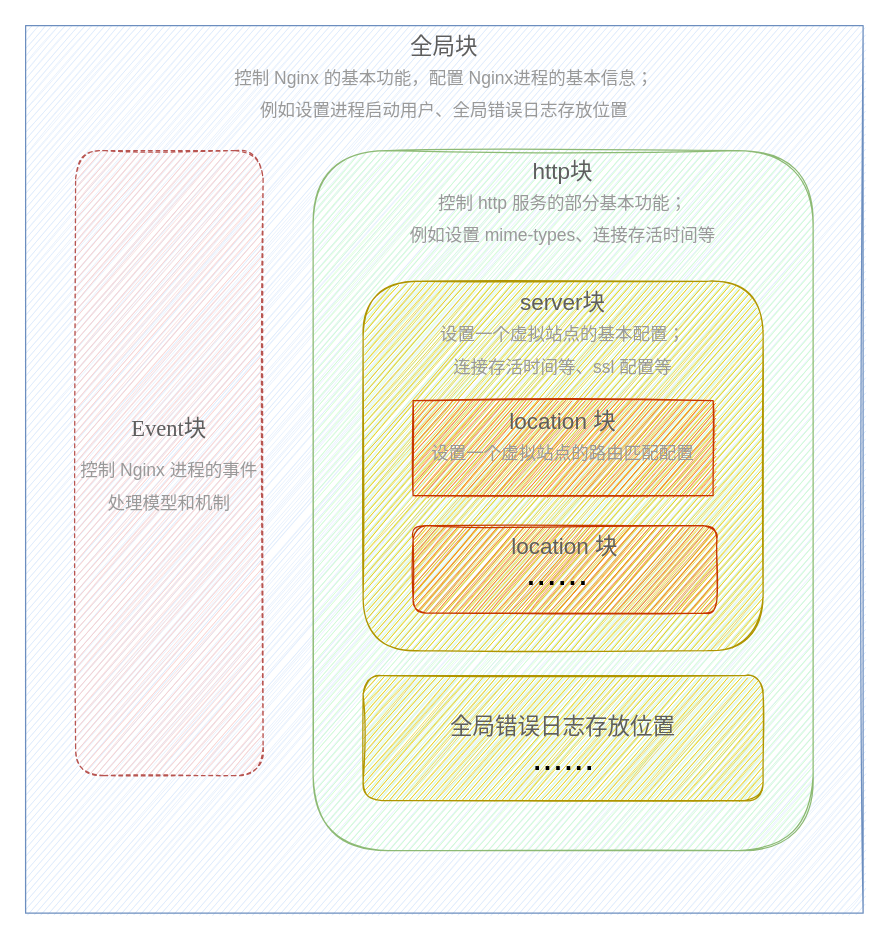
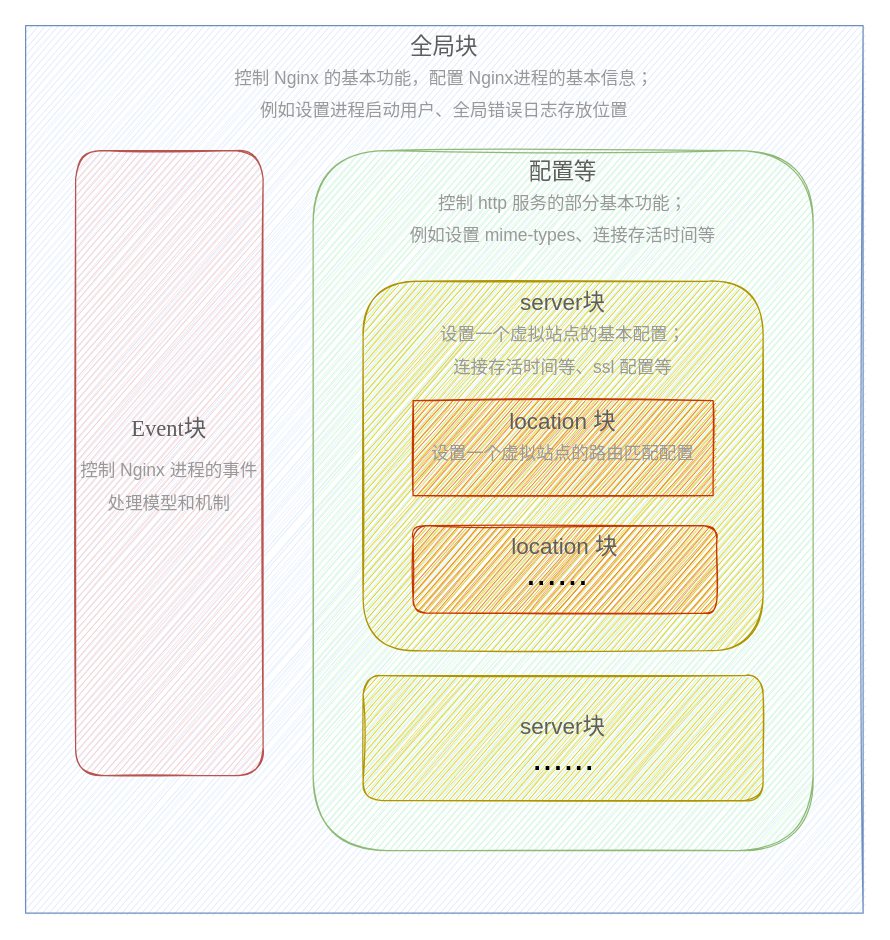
(563, 186) -> (563, 186)
(169, 463) -> (169, 463)
(563, 738) -> (563, 738)
